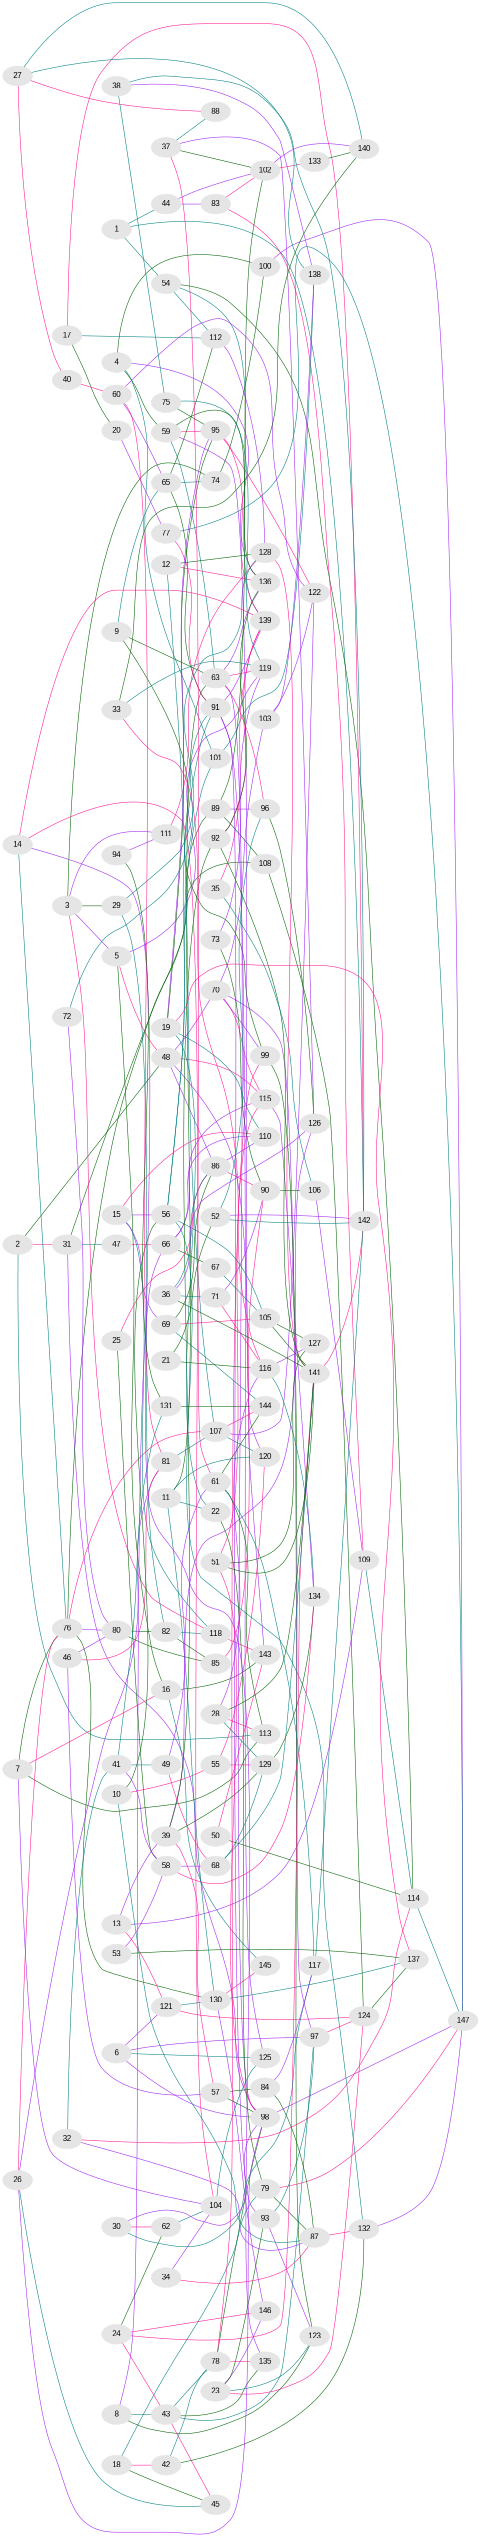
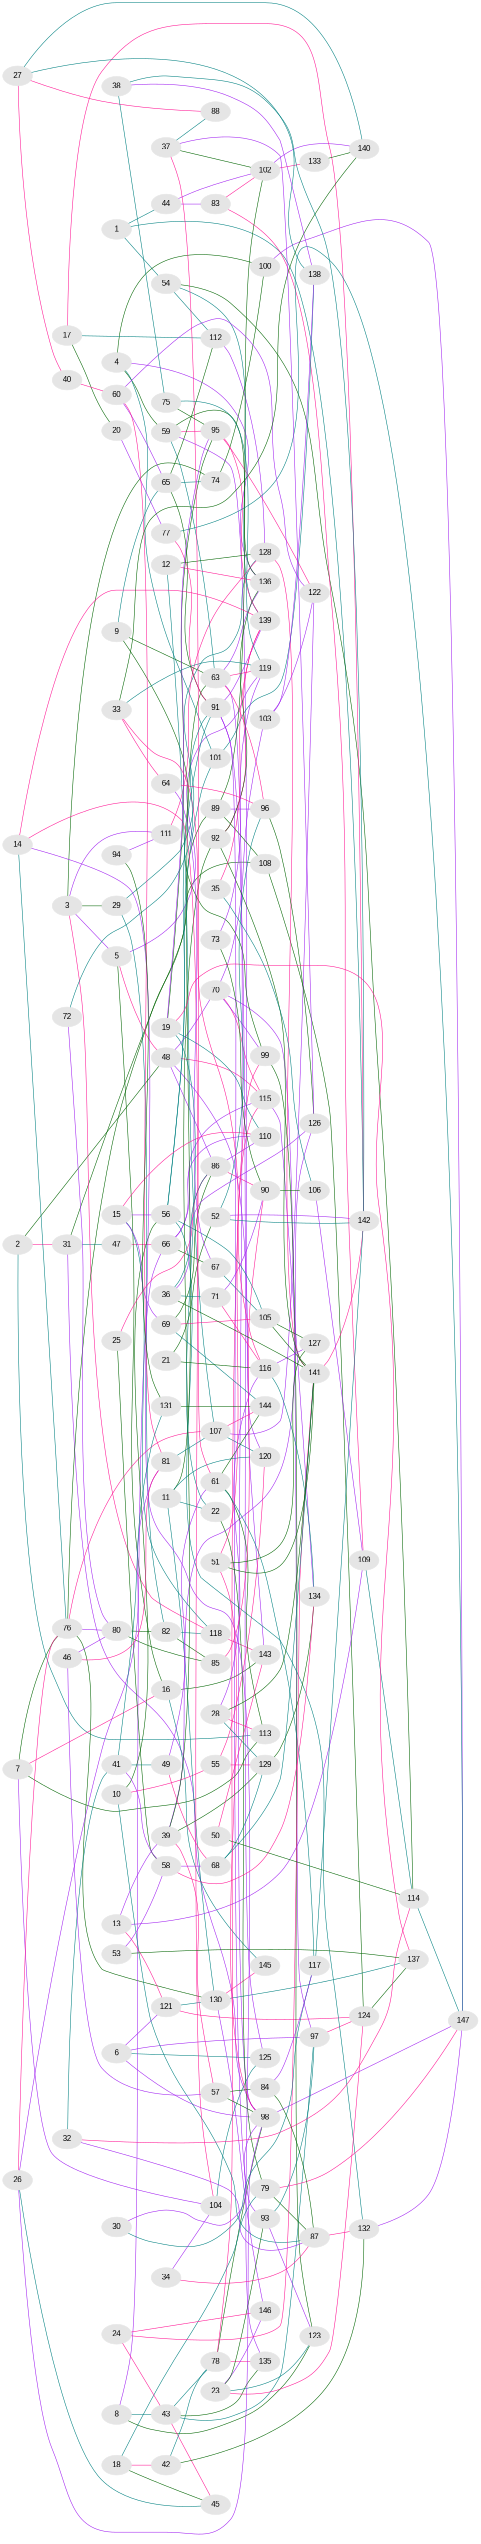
none -> (166, 784)
(166, 2227) -> none
